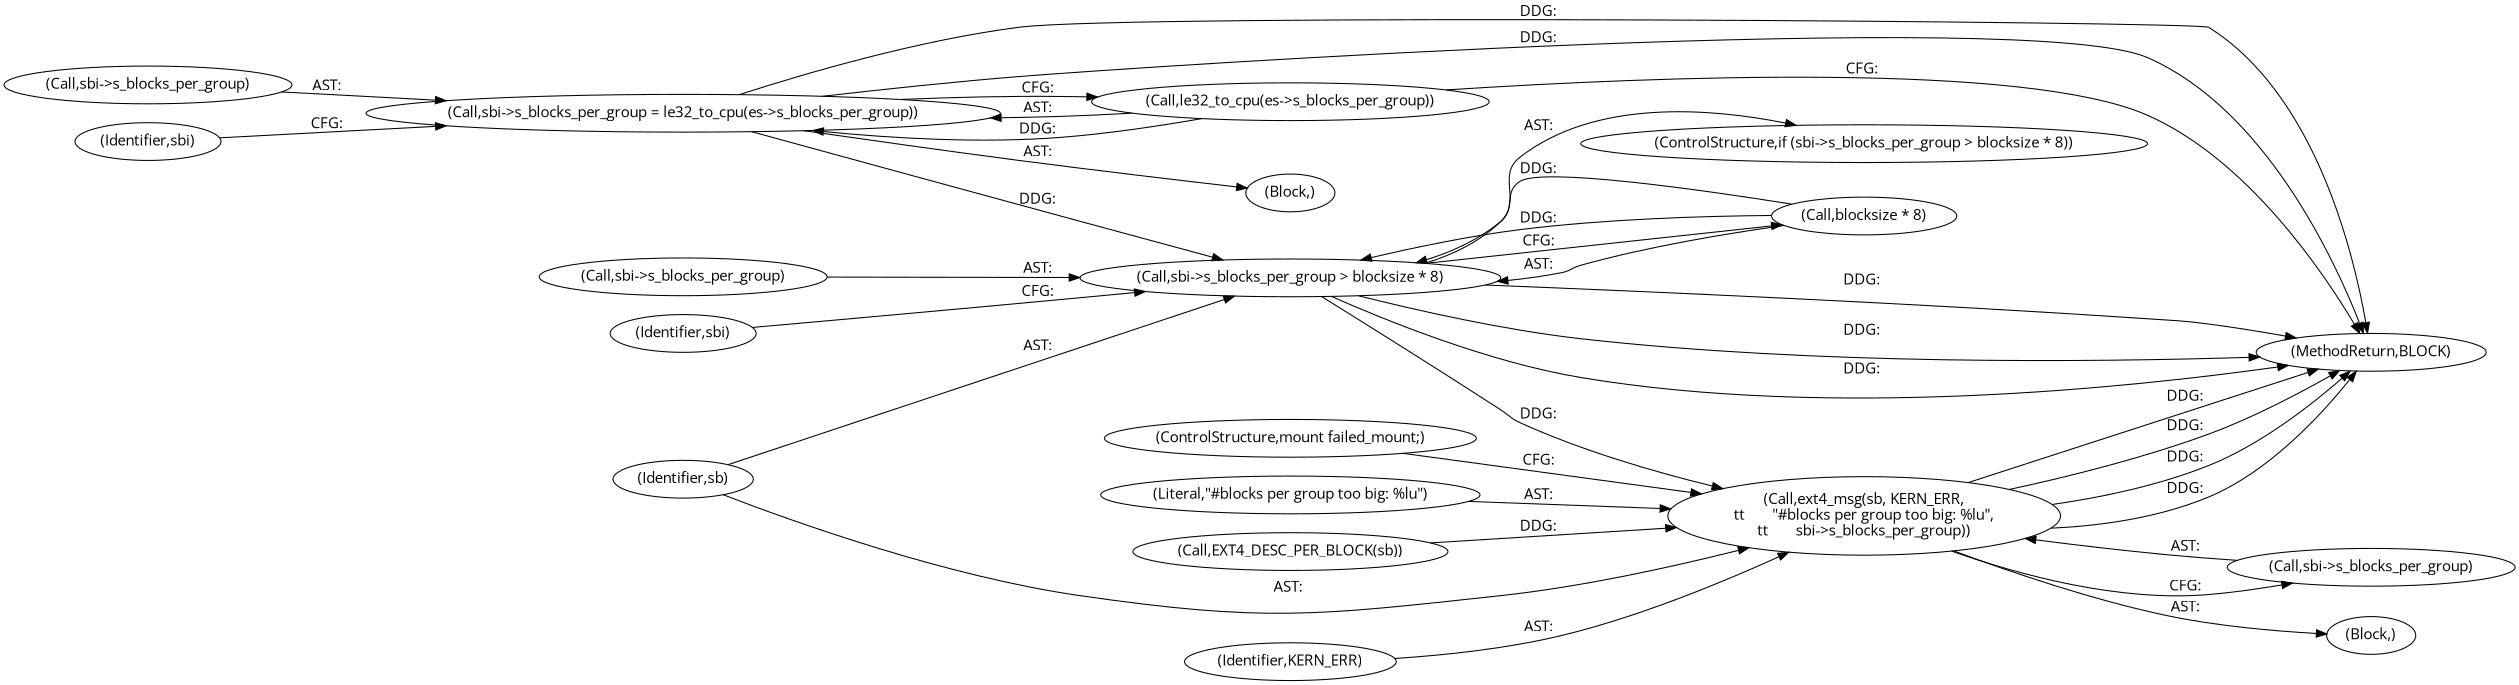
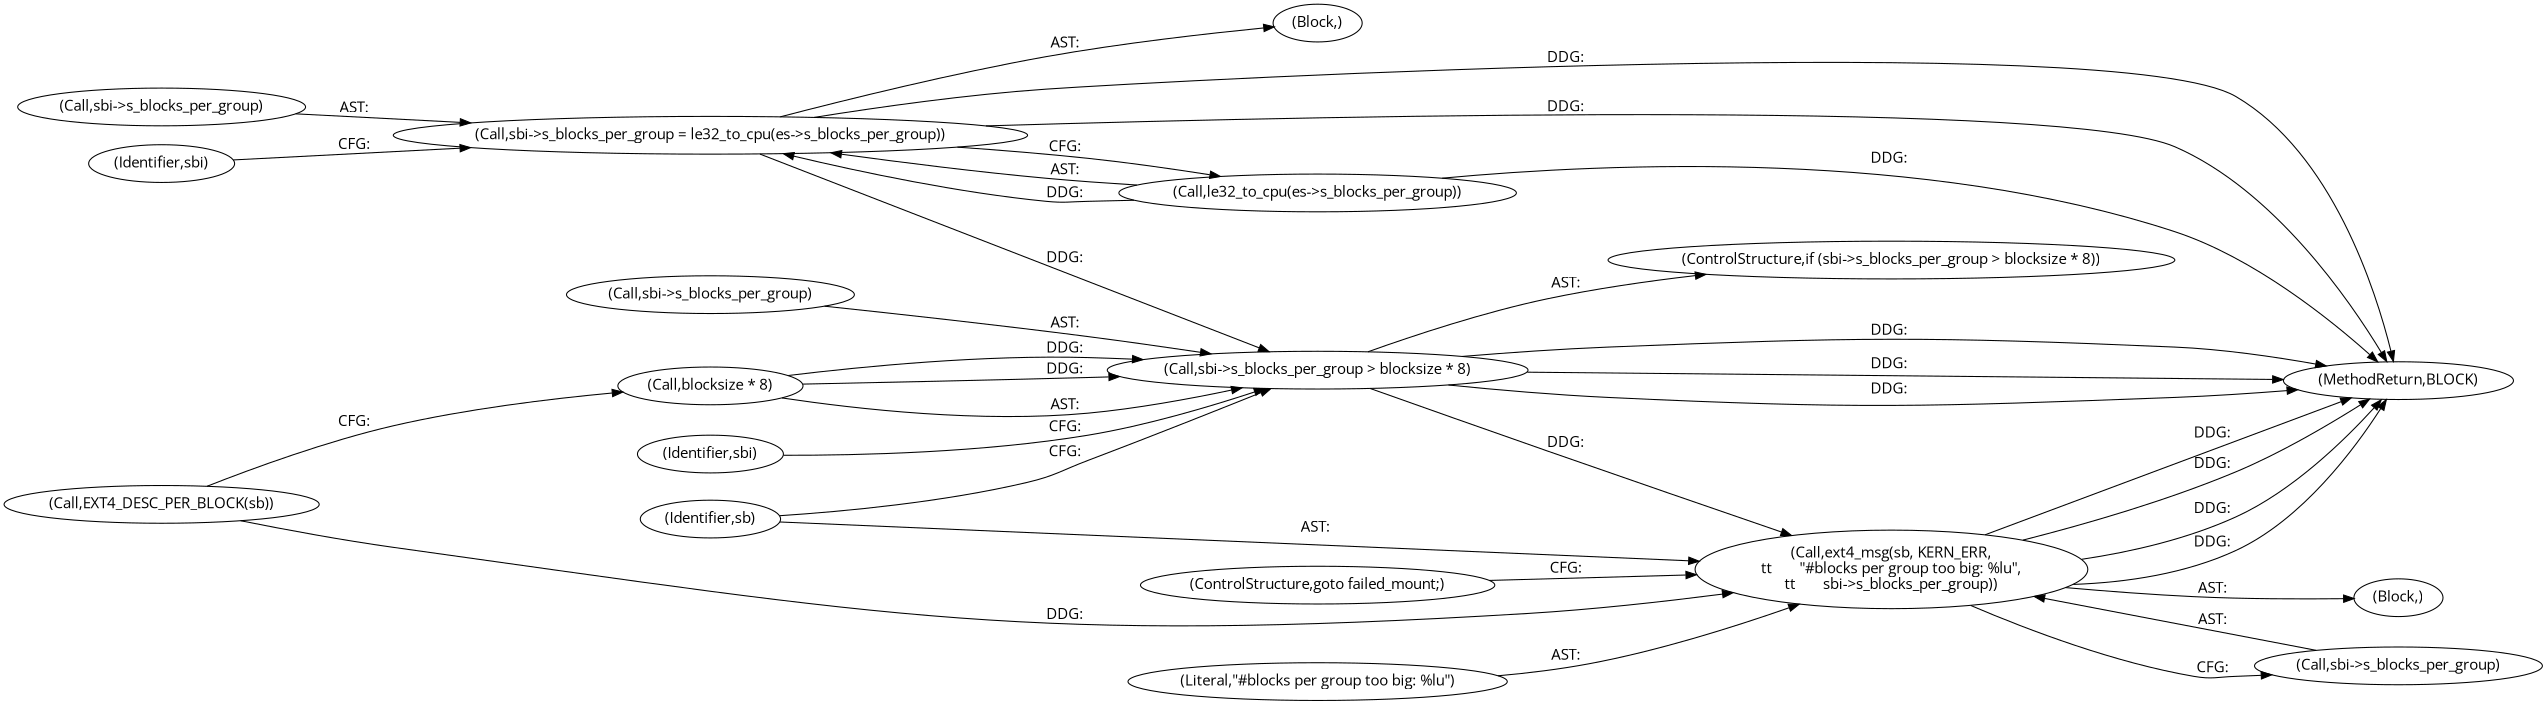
(1864, 70) -> (1891, 159)
(1598, 245) -> (406, 423)
(1040, 347) -> (1067, 452)
(1290, 438) -> (1318, 585)
(1290, 662) -> none
